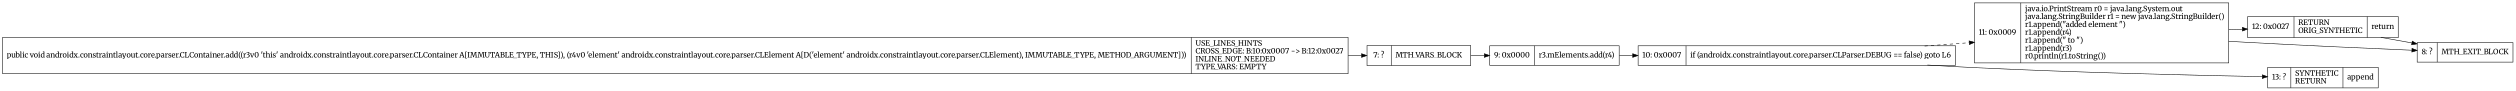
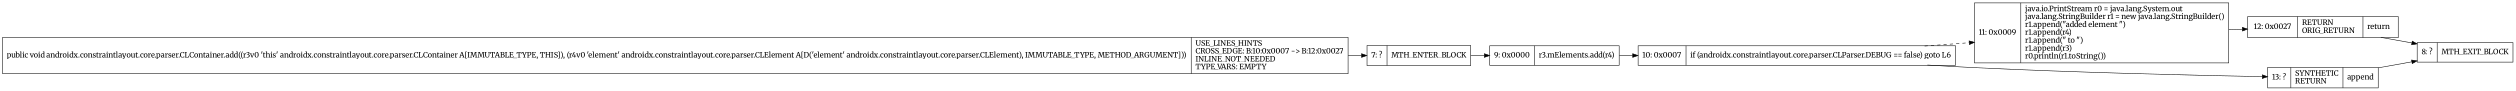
(2331, 31) -> (2328, 31)
(2320, 46) -> (2395, 65)
(1429, 55) -> (1429, 55)
